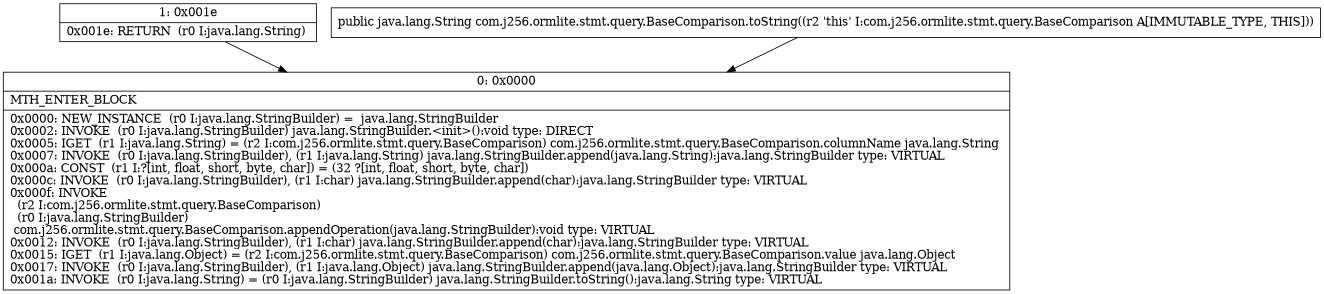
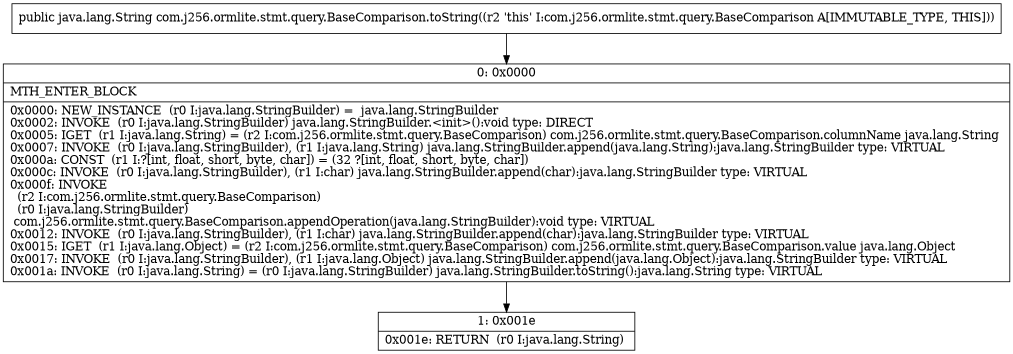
(252, 55) -> (507, 293)
